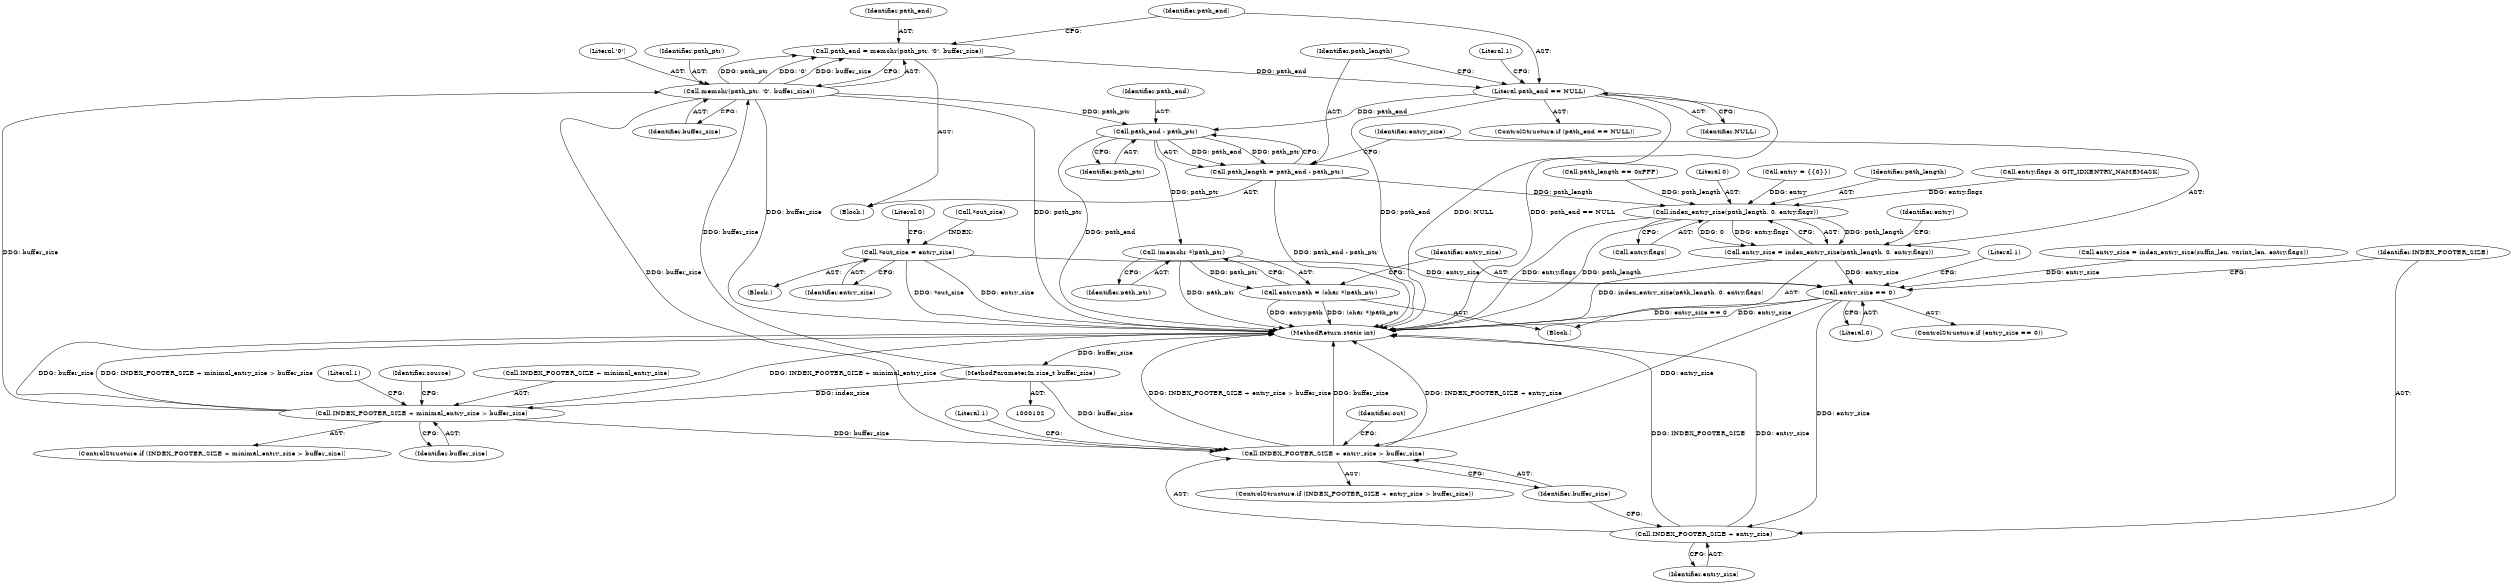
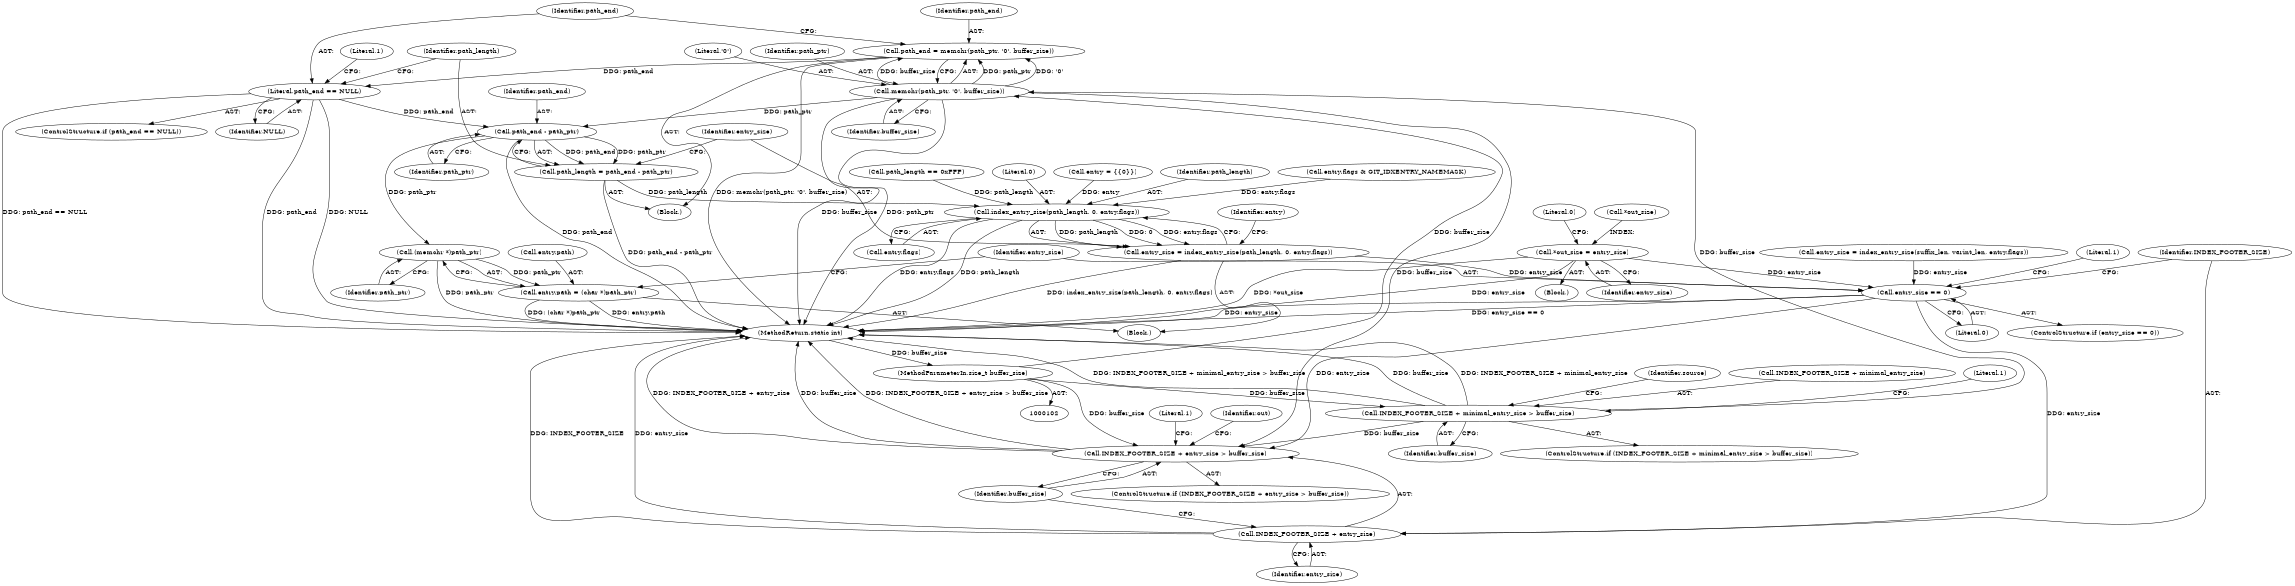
none -> (767, 173)
none -> (548, 253)
(843, 393) -> (1278, 393)
